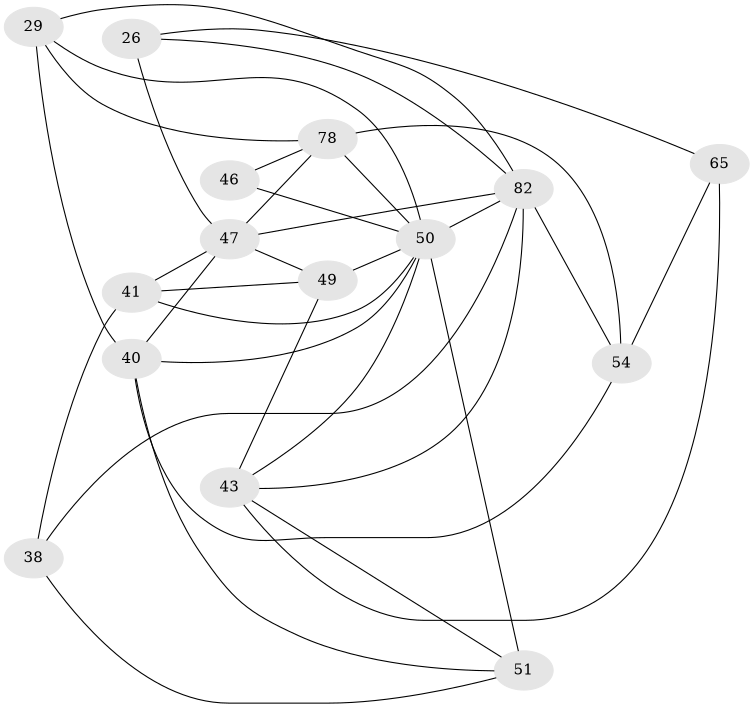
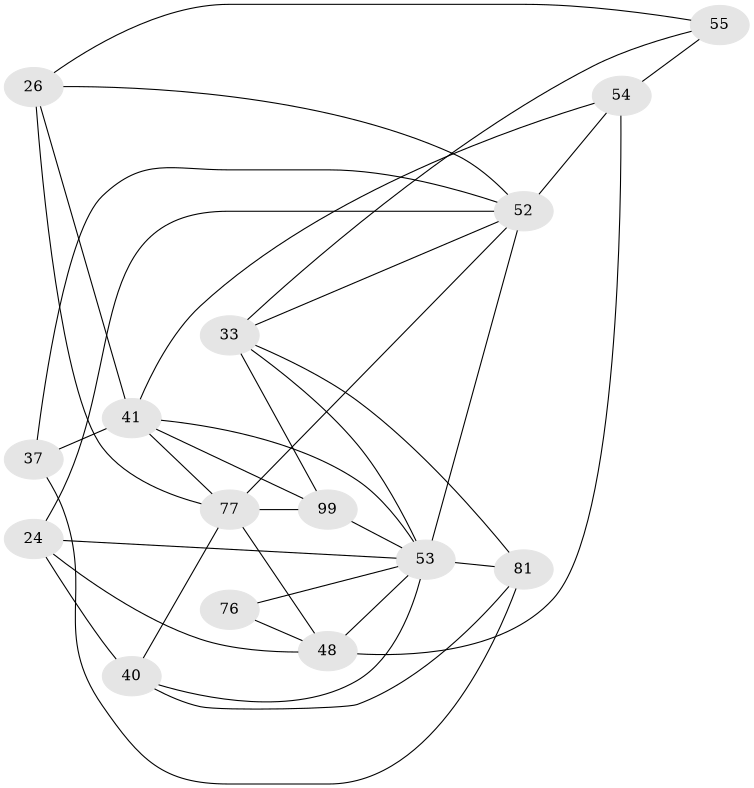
(34, 27) -> (34, 539)
(328, 139) -> (328, 651)
(720, 164) -> (720, 25)
(230, 180) -> (230, 610)
(524, 189) -> (524, 211)
(230, 239) -> (230, 510)
(426, 239) -> (426, 560)
none -> (83, 253)
(328, 281) -> (328, 510)
(230, 488) -> (230, 335)
(359, 538) -> (349, 203)
(34, 558) -> (34, 460)
(524, 670) -> (524, 569)
